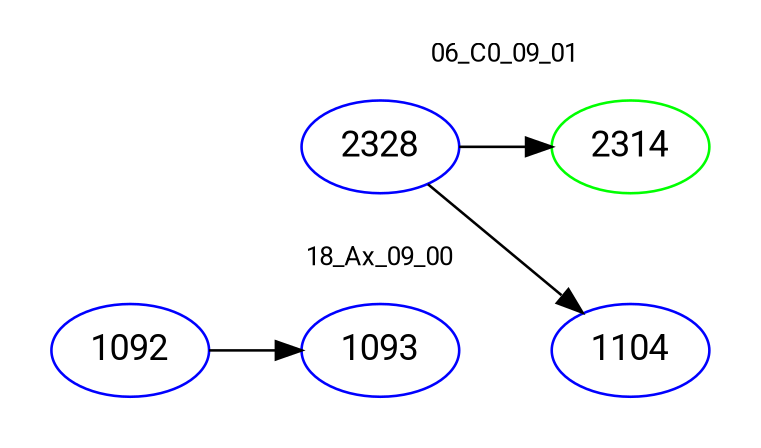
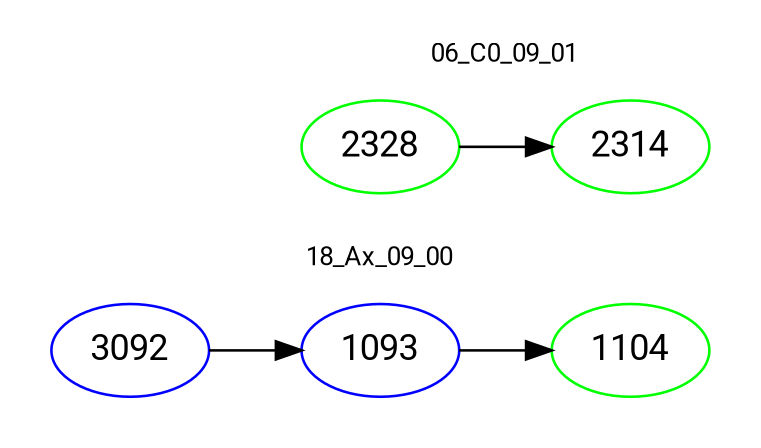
(380, 147) -> (380, 147)
(508, 251) -> (492, 350)
(130, 350) -> (130, 350)
(631, 350) -> (631, 350)
